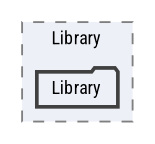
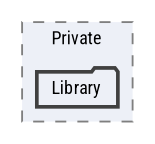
(77, 40) -> (77, 40)
